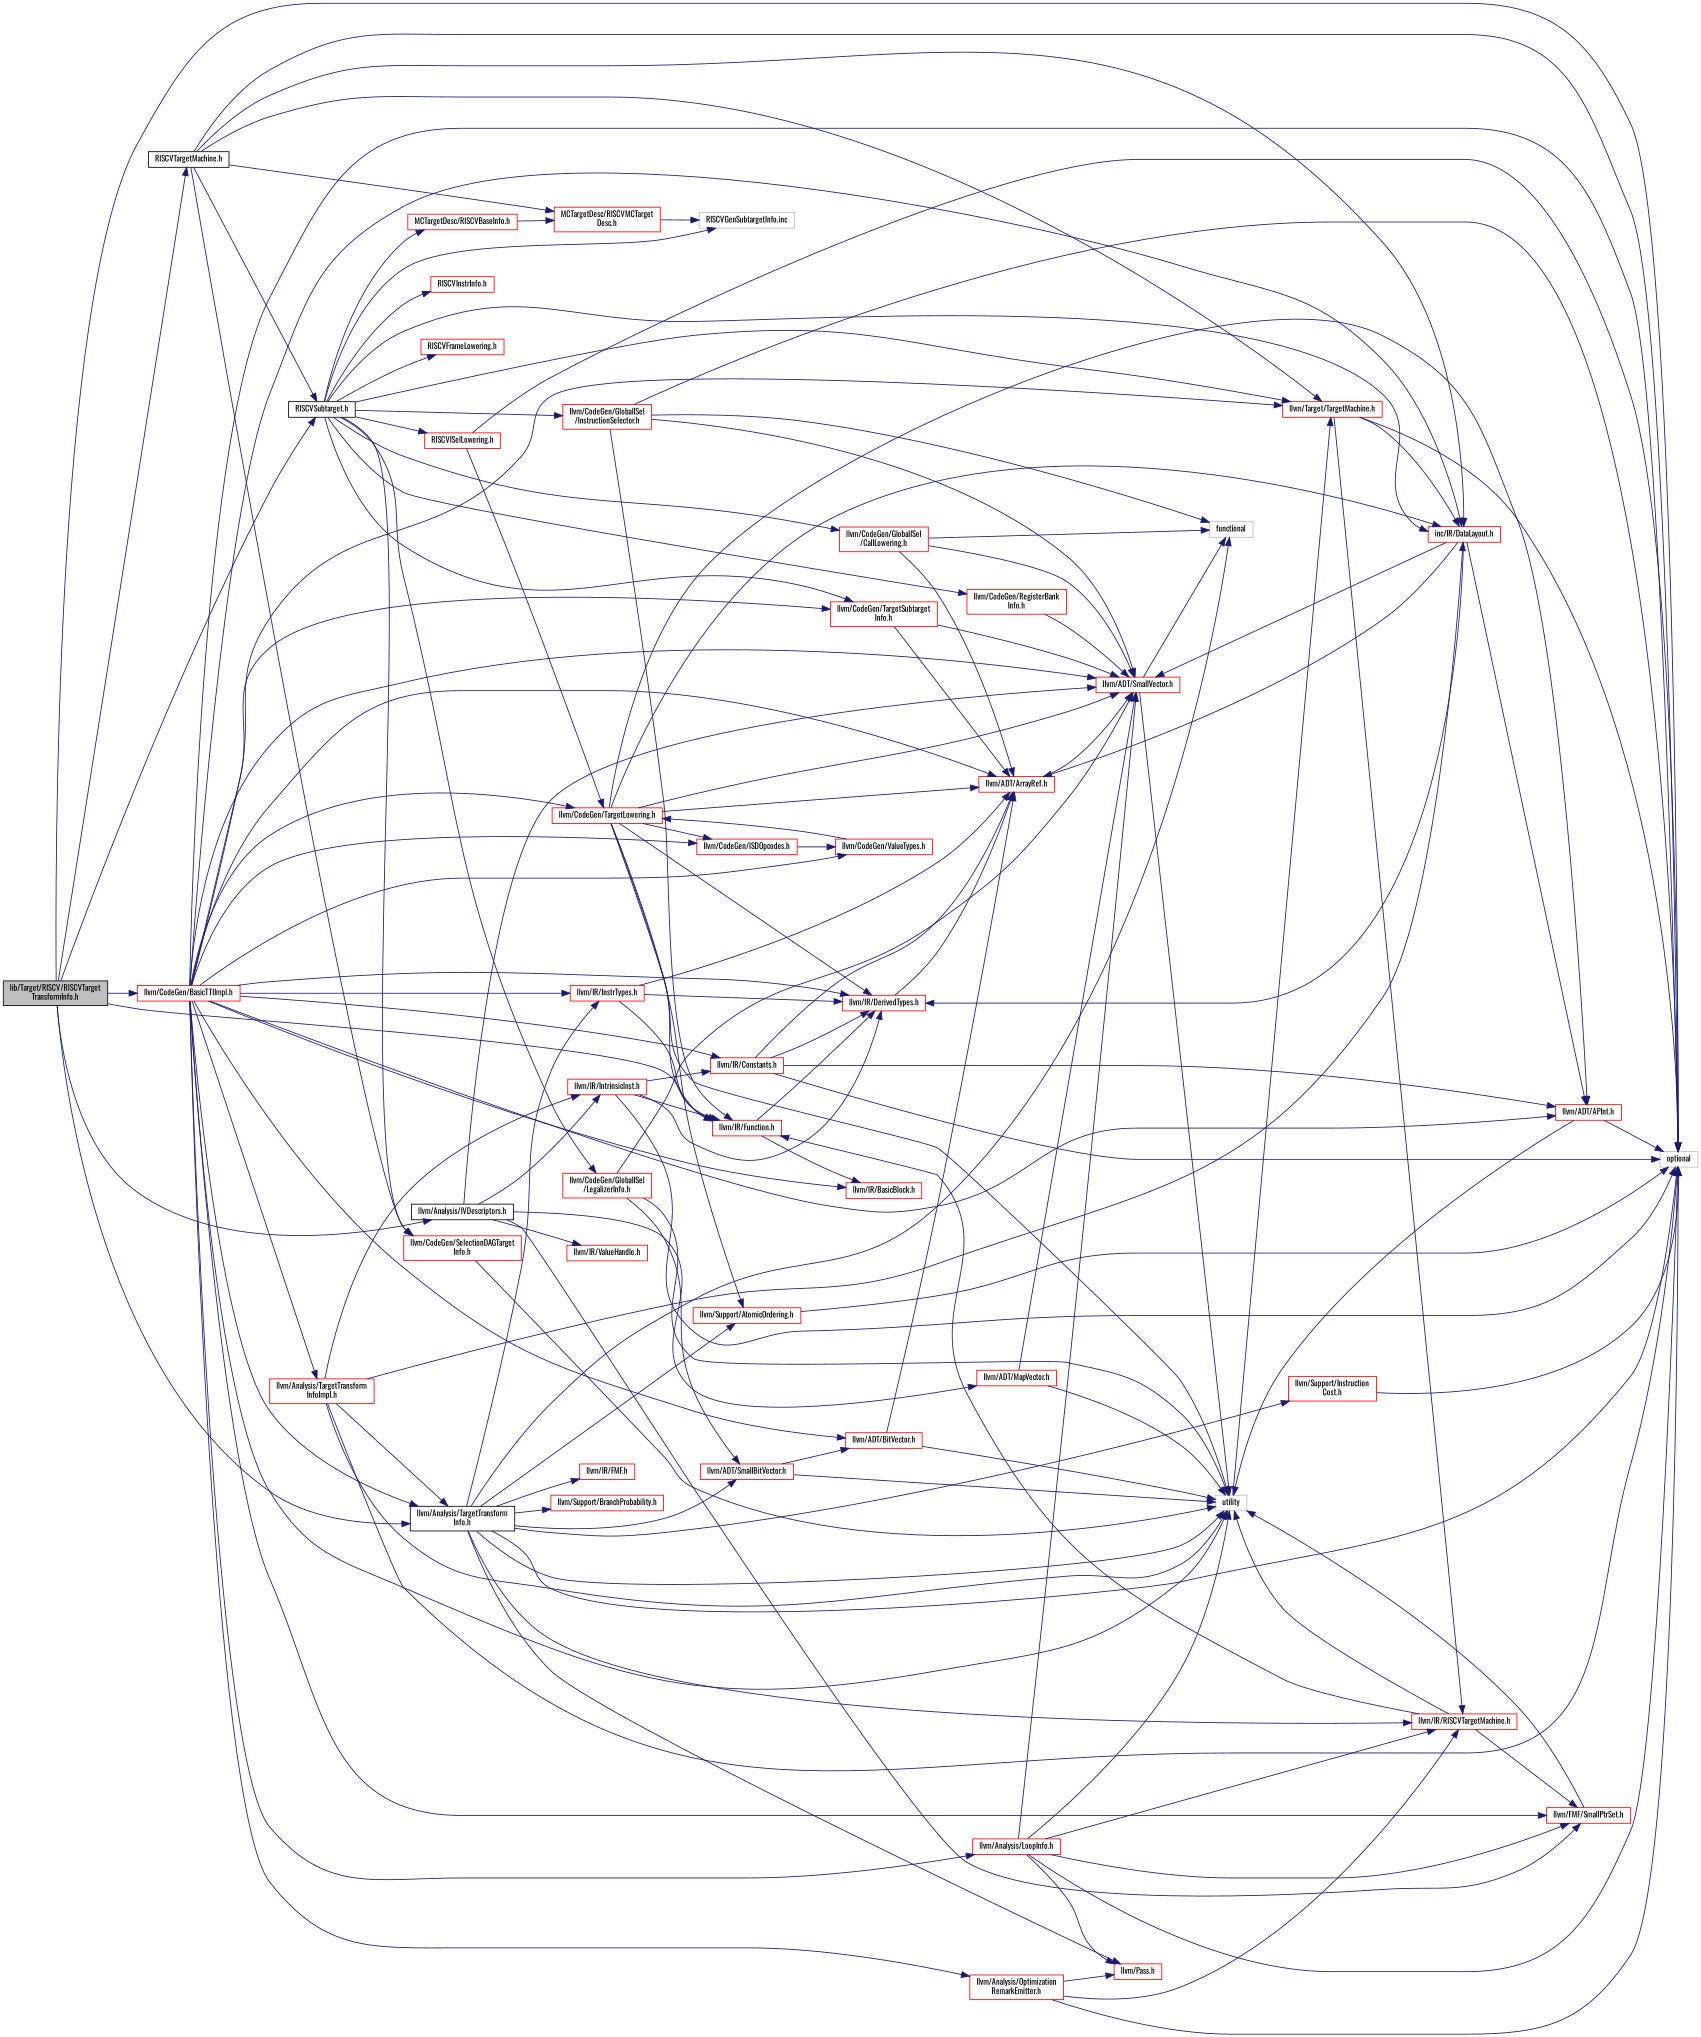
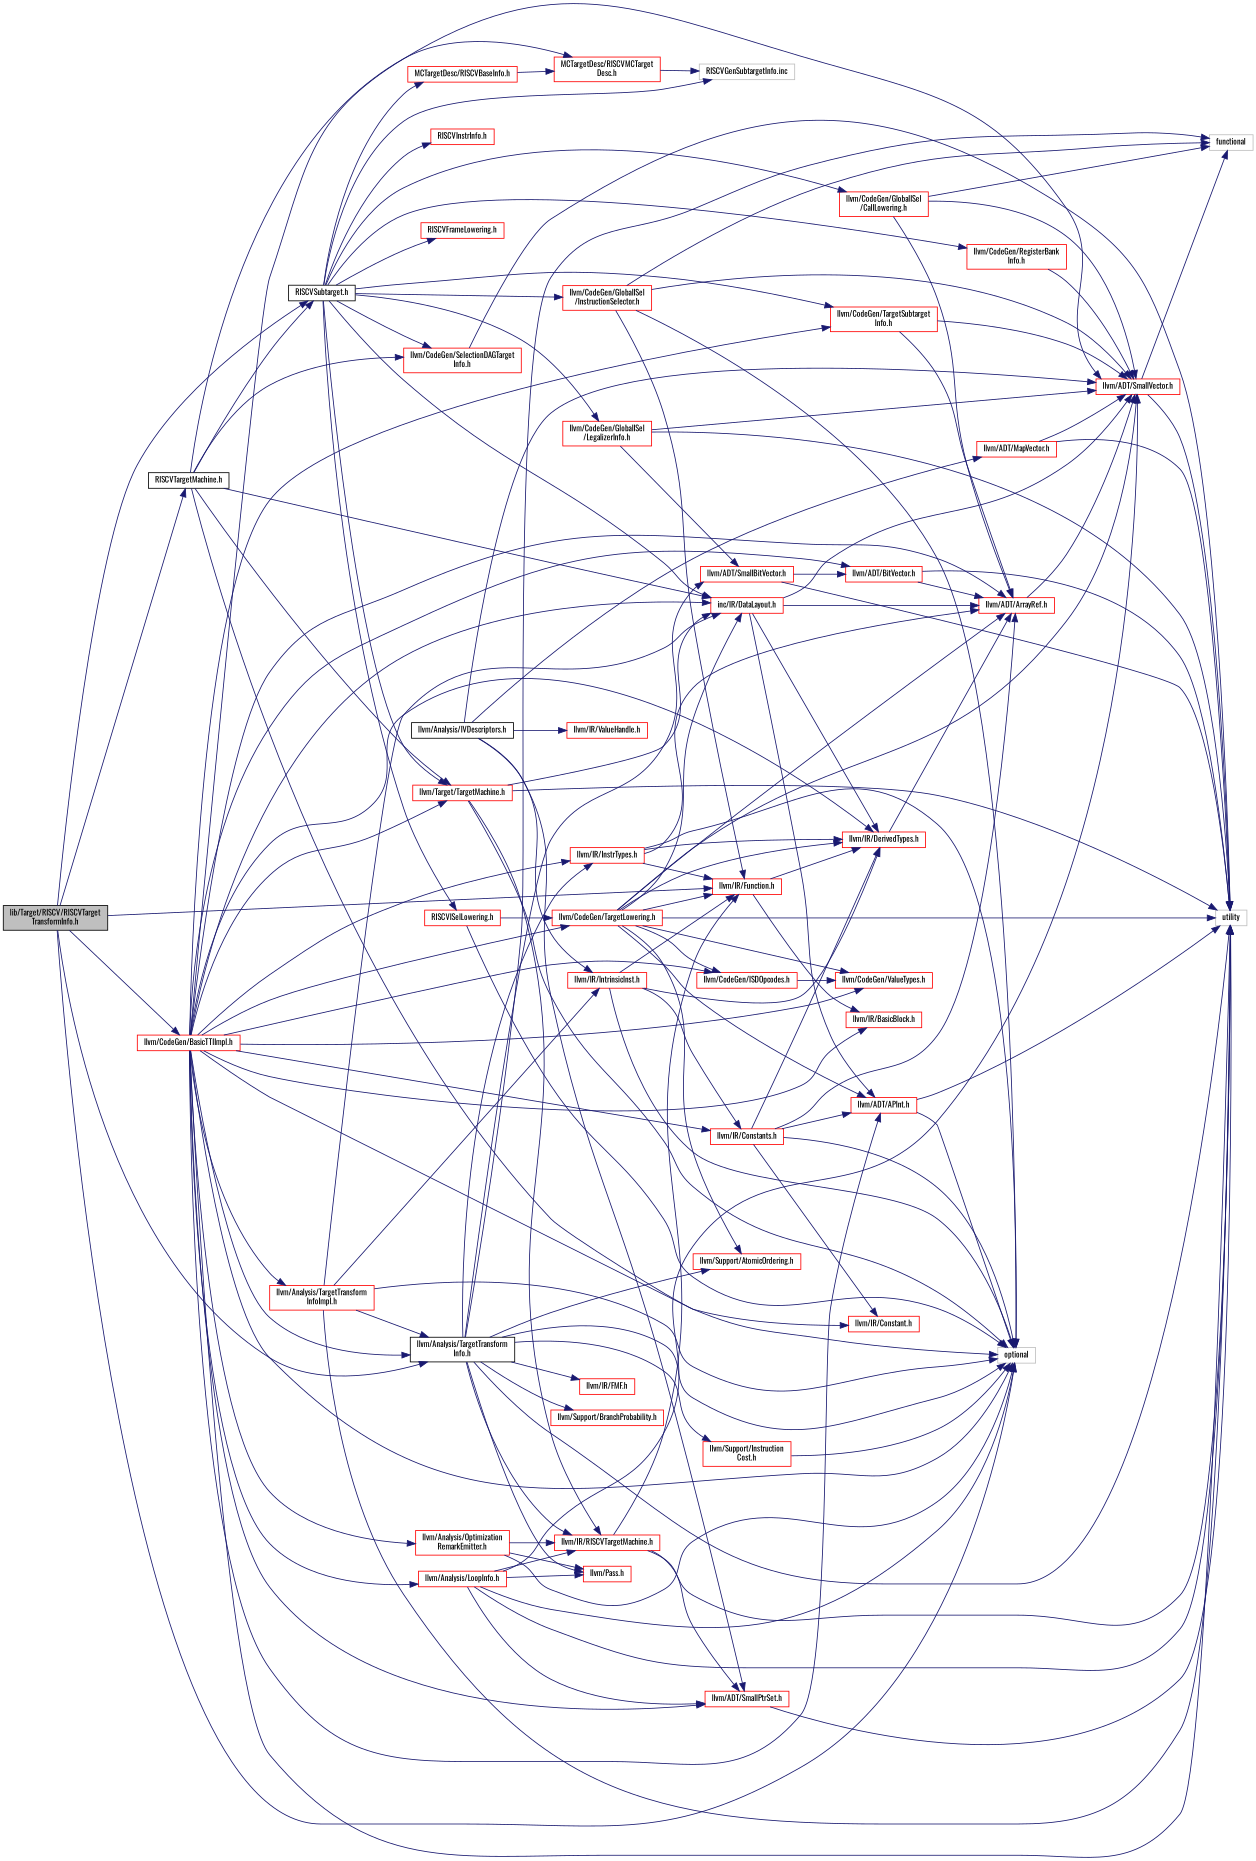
(759, 826) -> (742, 948)
(1281, 960) -> (891, 790)
(175, 1213) -> none
(1238, 1253) -> (987, 942)
none -> (884, 1324)
(1589, 1815) -> (747, 1699)
